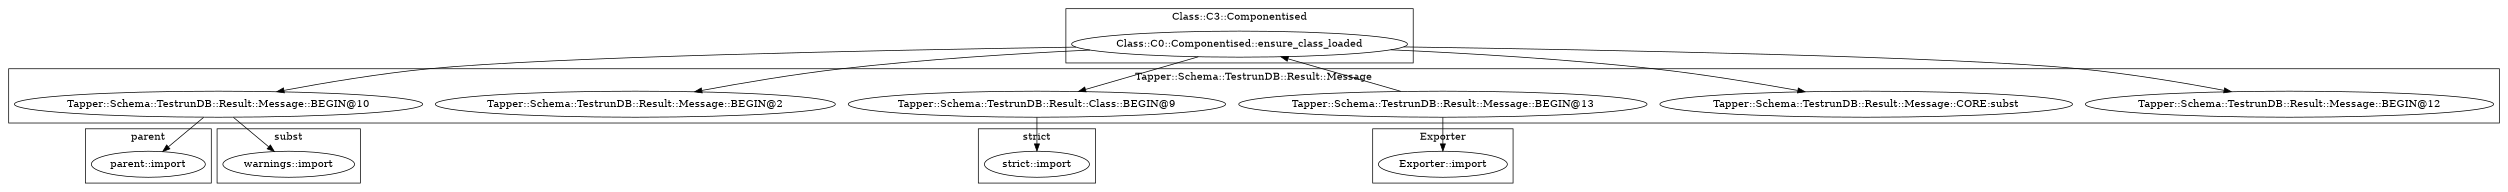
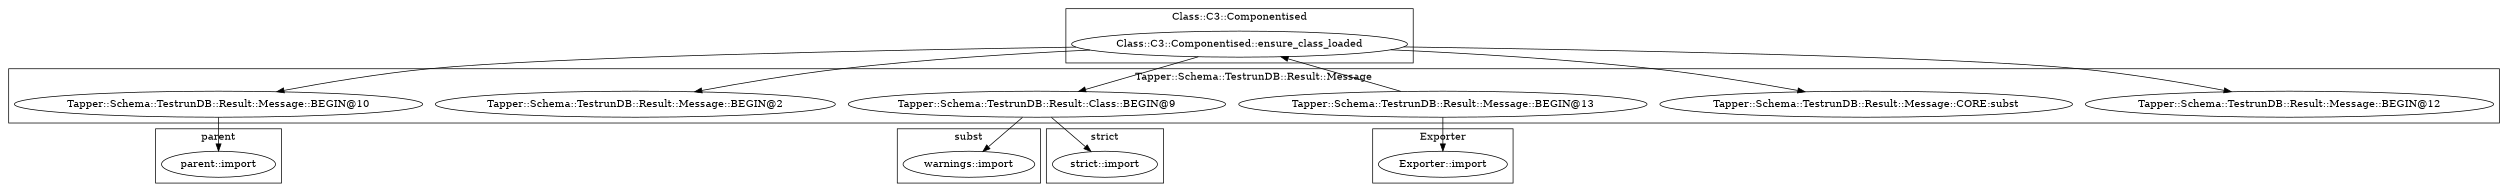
(1240, 44) -> (1240, 44)
(253, 134) -> (1004, 133)
